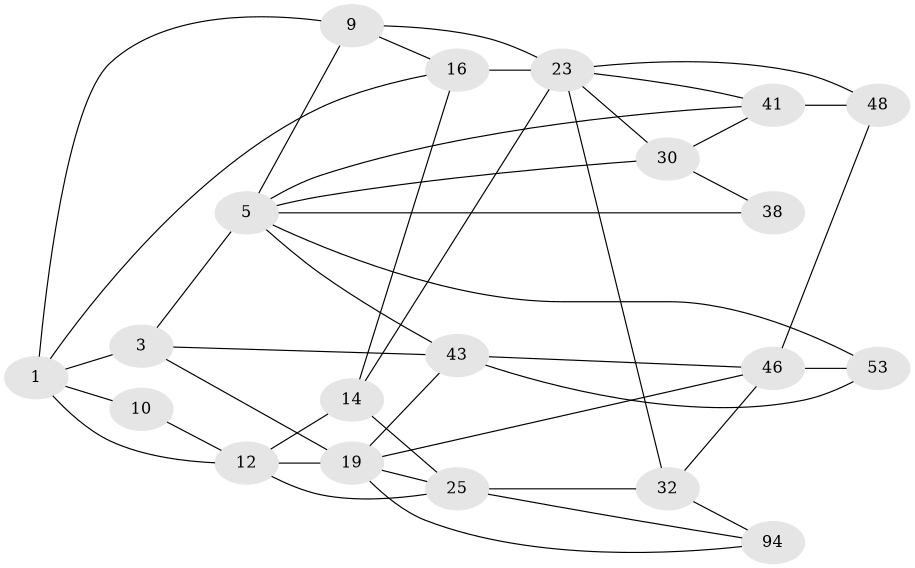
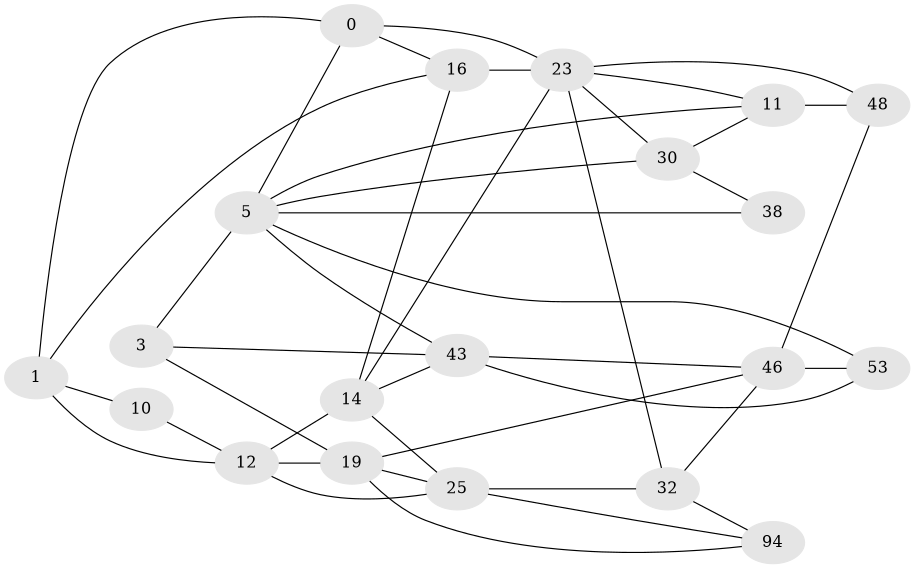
(352, 26) -> (352, 26)
(773, 105) -> (773, 105)
(89, 362) -> none
(405, 409) -> (405, 378)
